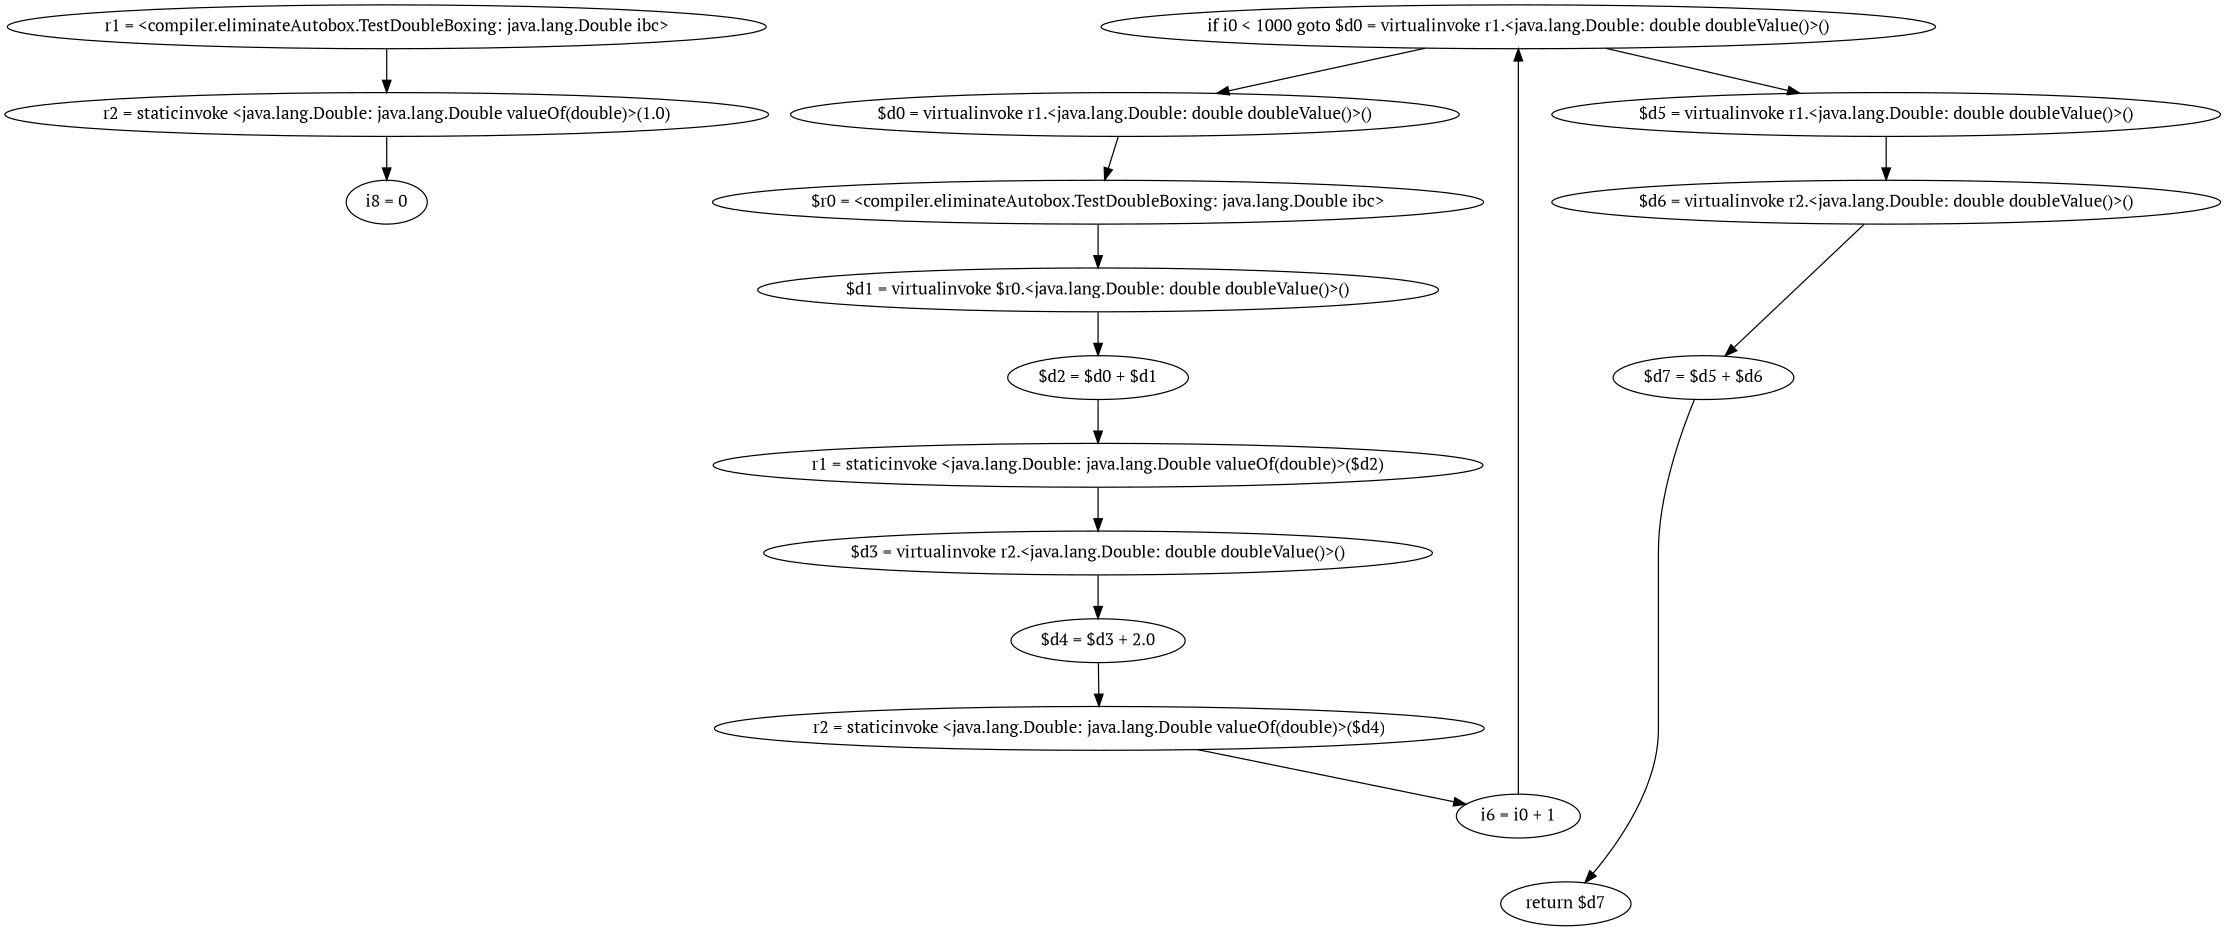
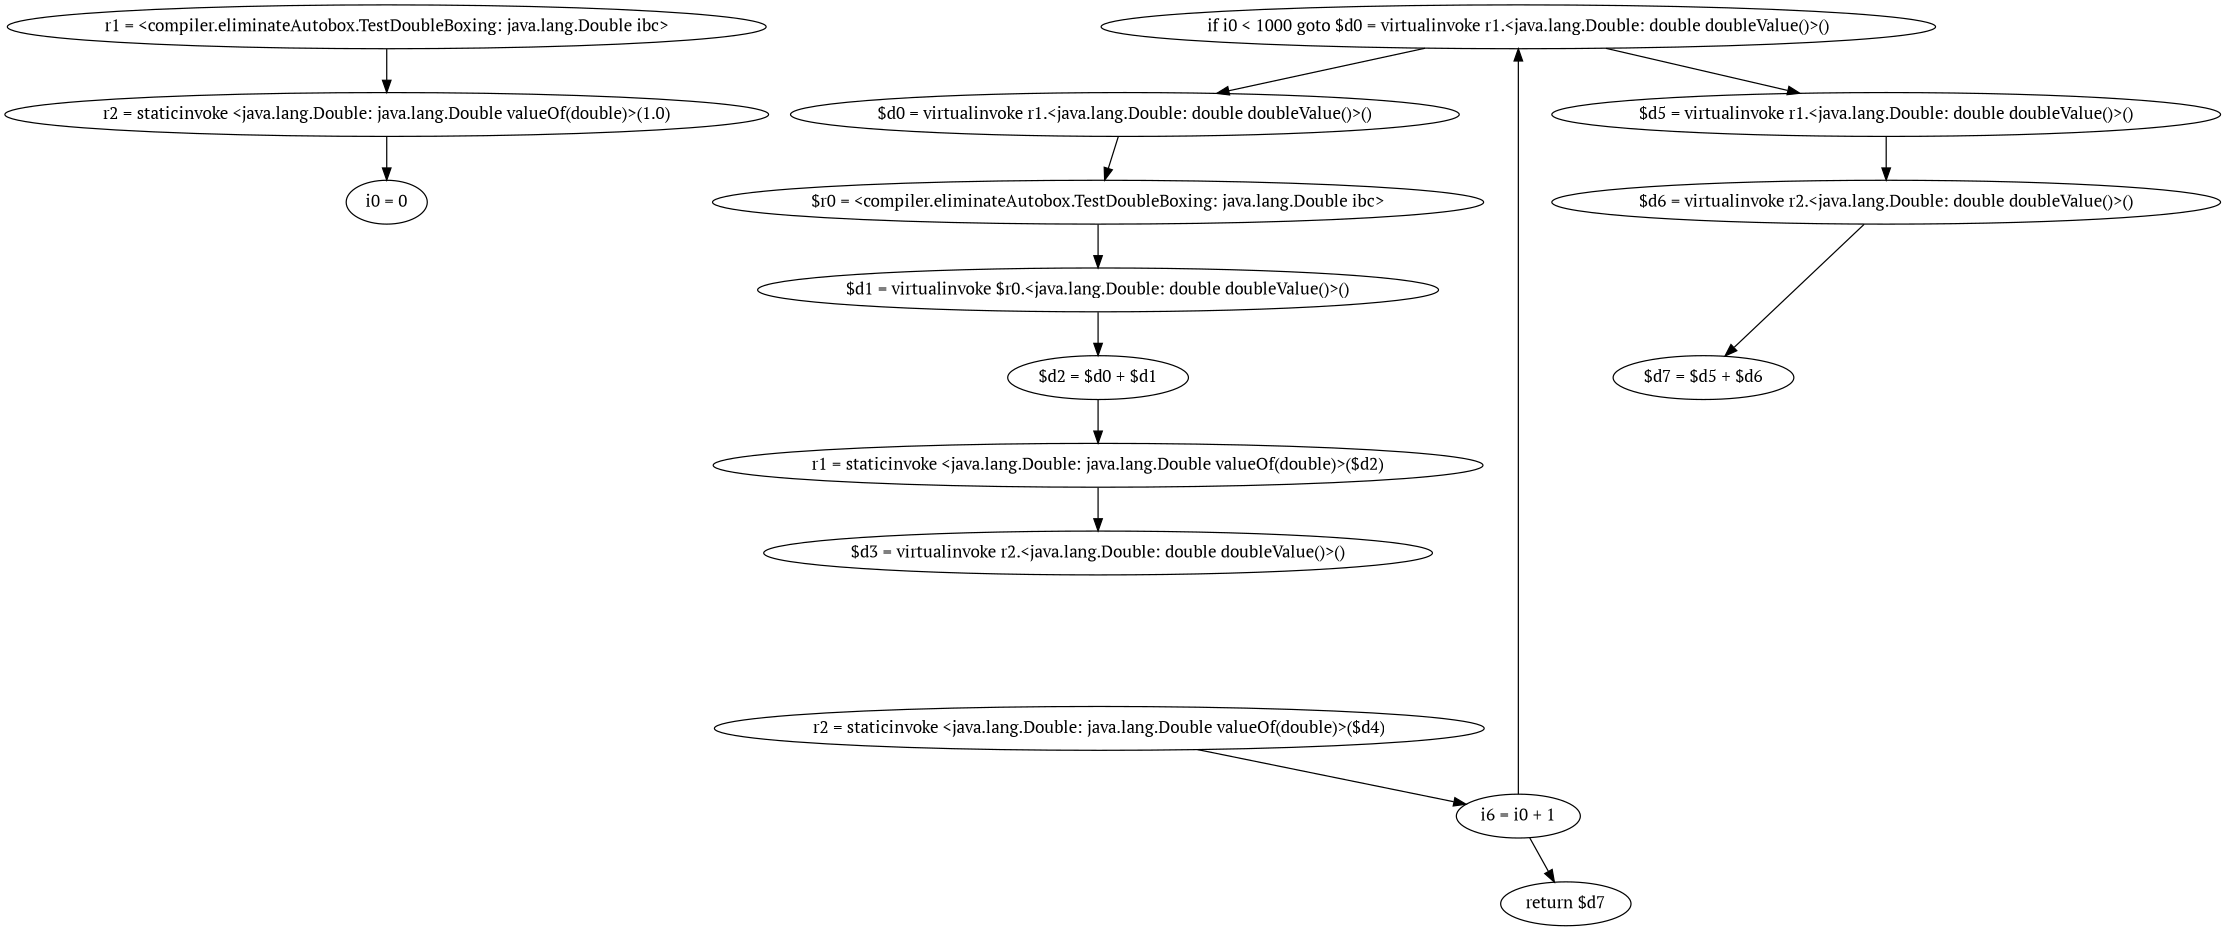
(387, 202) -> (387, 202)
(1098, 641) -> none
(1658, 643) -> (1539, 855)
